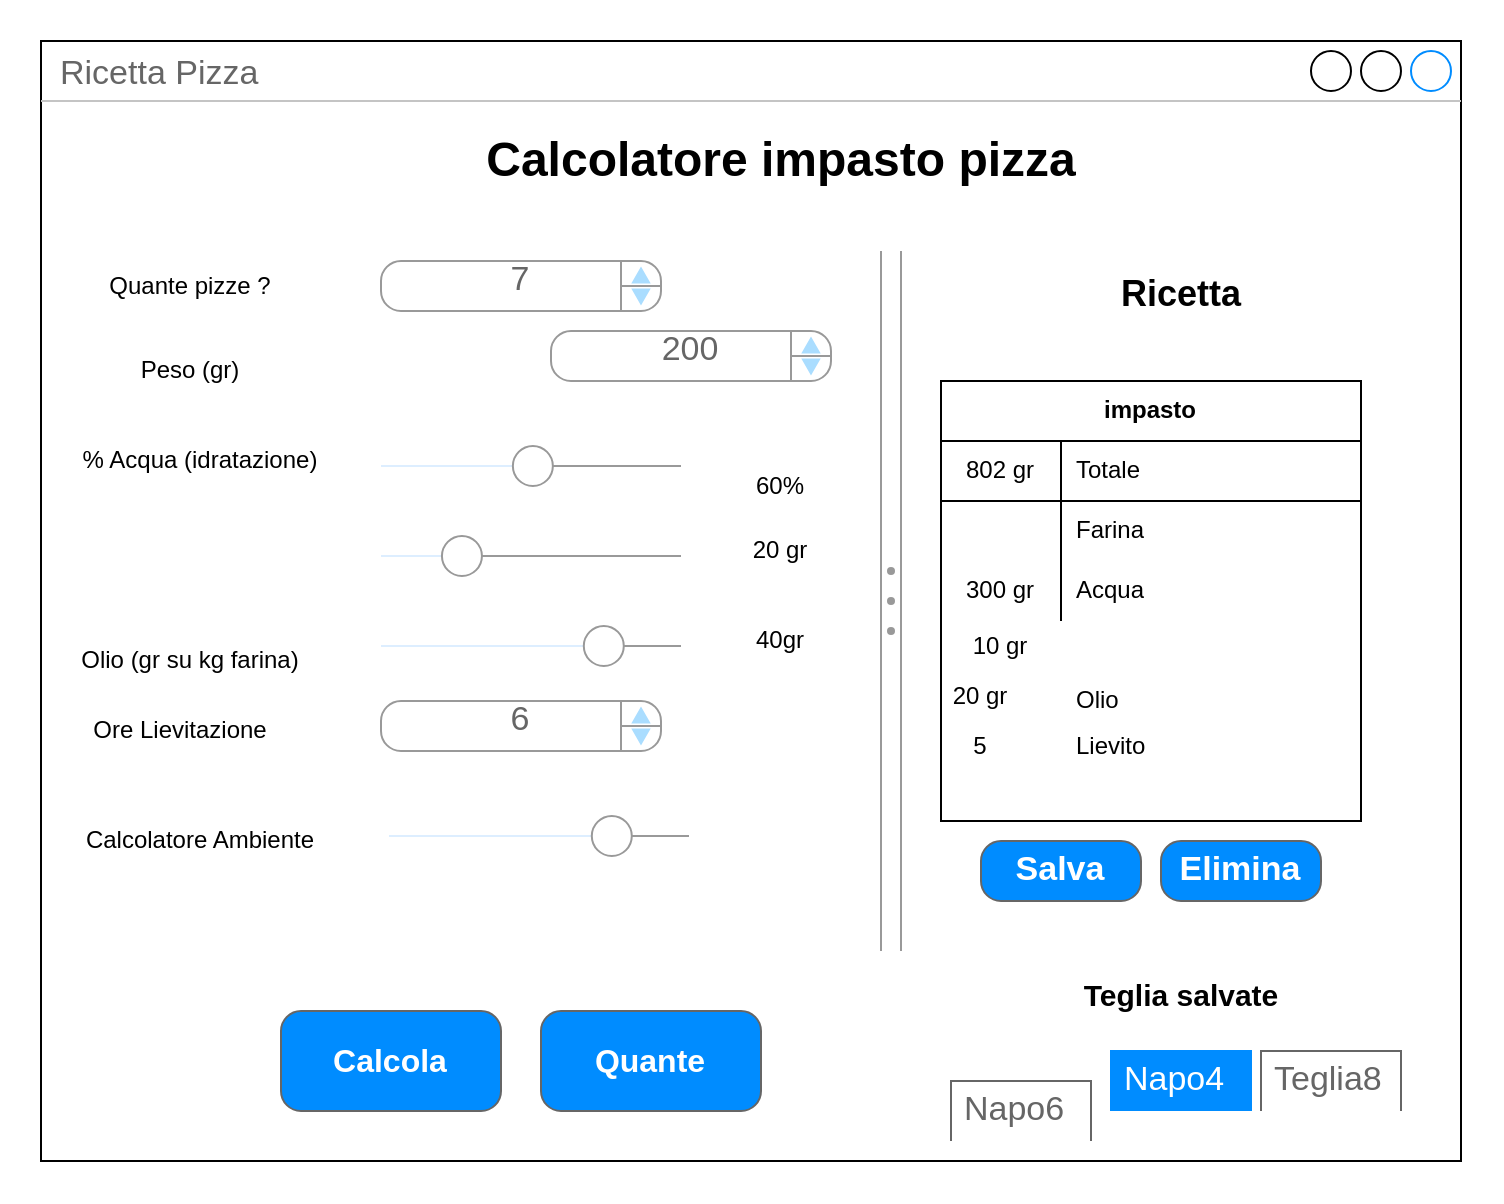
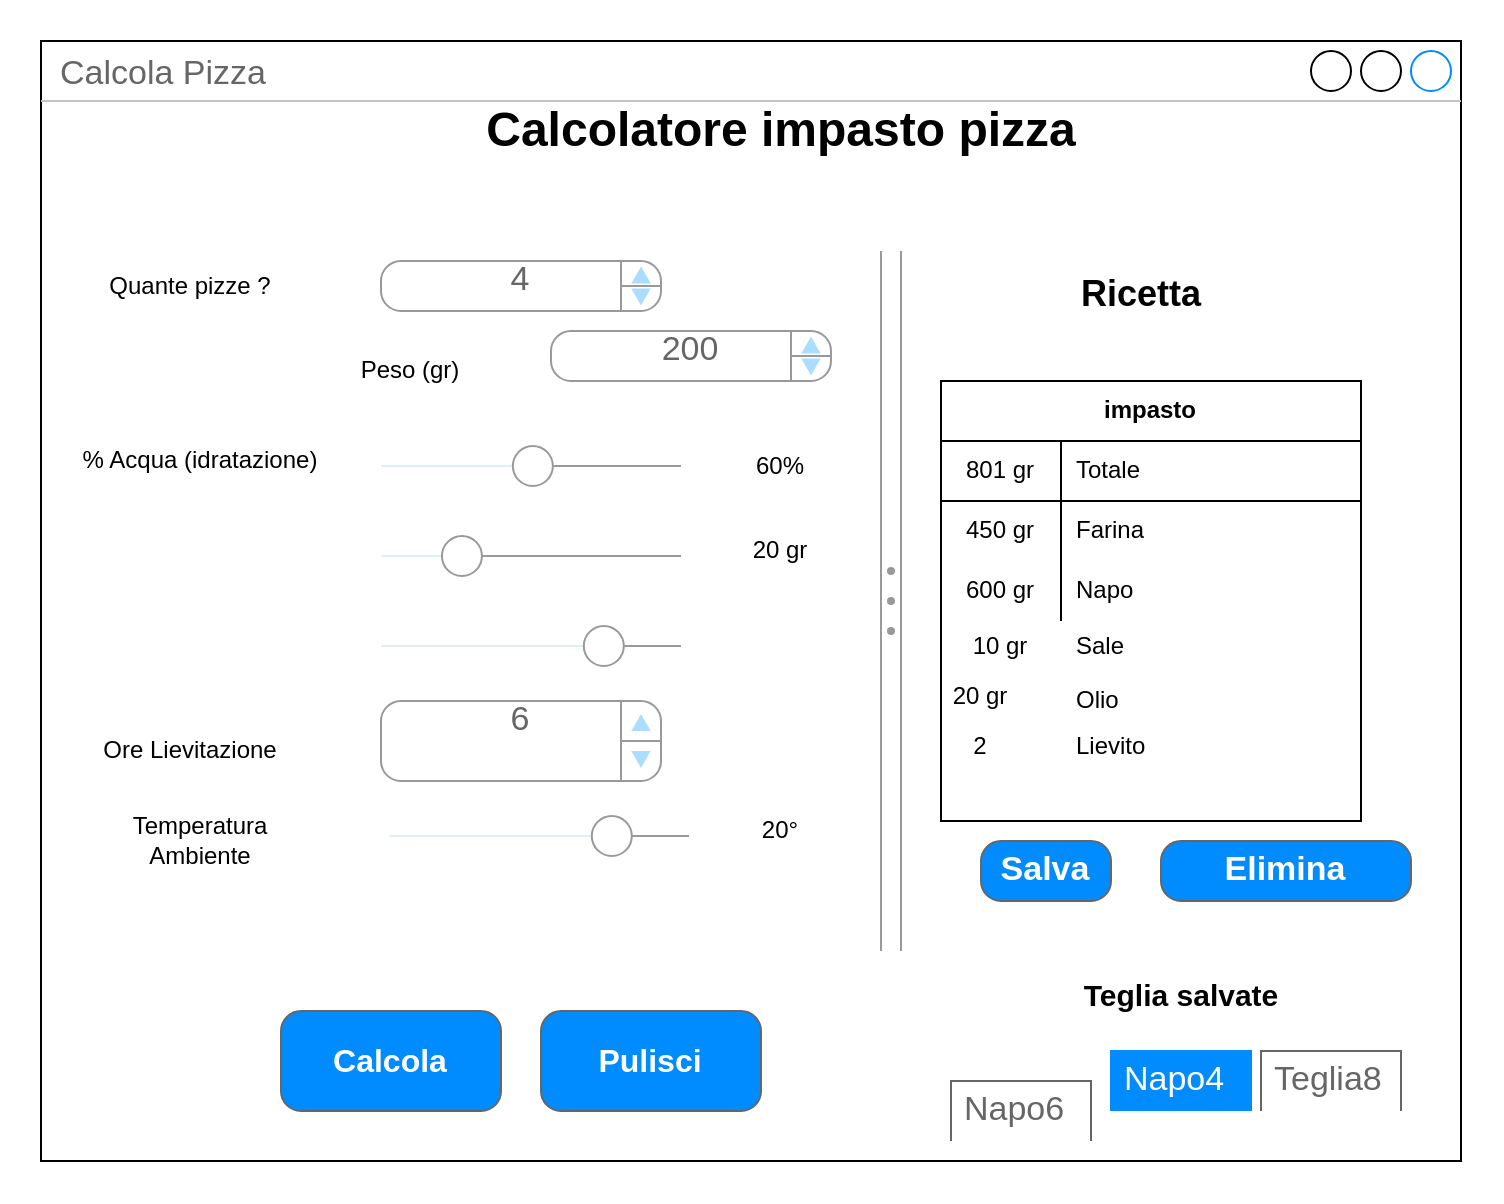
(172, 75) -> (167, 75)
(781, 161) -> (781, 131)
(521, 261) -> (521, 261)
(1181, 291) -> (1141, 291)
(191, 371) -> (411, 371)
(1001, 471) -> (1001, 471)
(781, 486) -> (781, 466)
none -> (1001, 531)
(1001, 591) -> (1001, 591)
(1111, 591) -> (1104, 591)
(781, 641) -> none
none -> (1201, 646)
(191, 661) -> none
(521, 726) -> (521, 741)
(181, 731) -> (191, 751)
(981, 747) -> (981, 747)
none -> (781, 831)
(201, 841) -> (201, 841)
(1061, 871) -> (1046, 871)
(1241, 871) -> (1286, 871)
(651, 1061) -> (651, 1061)
